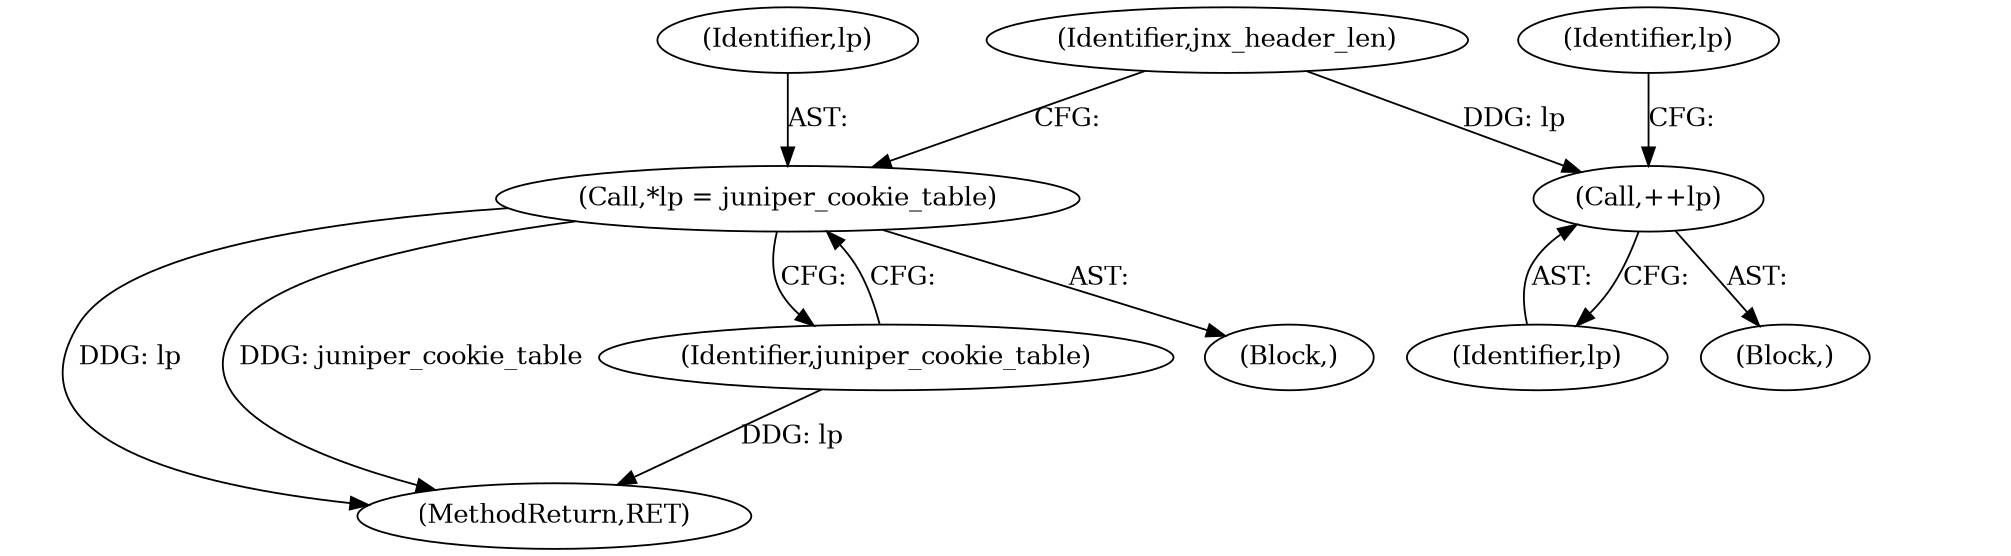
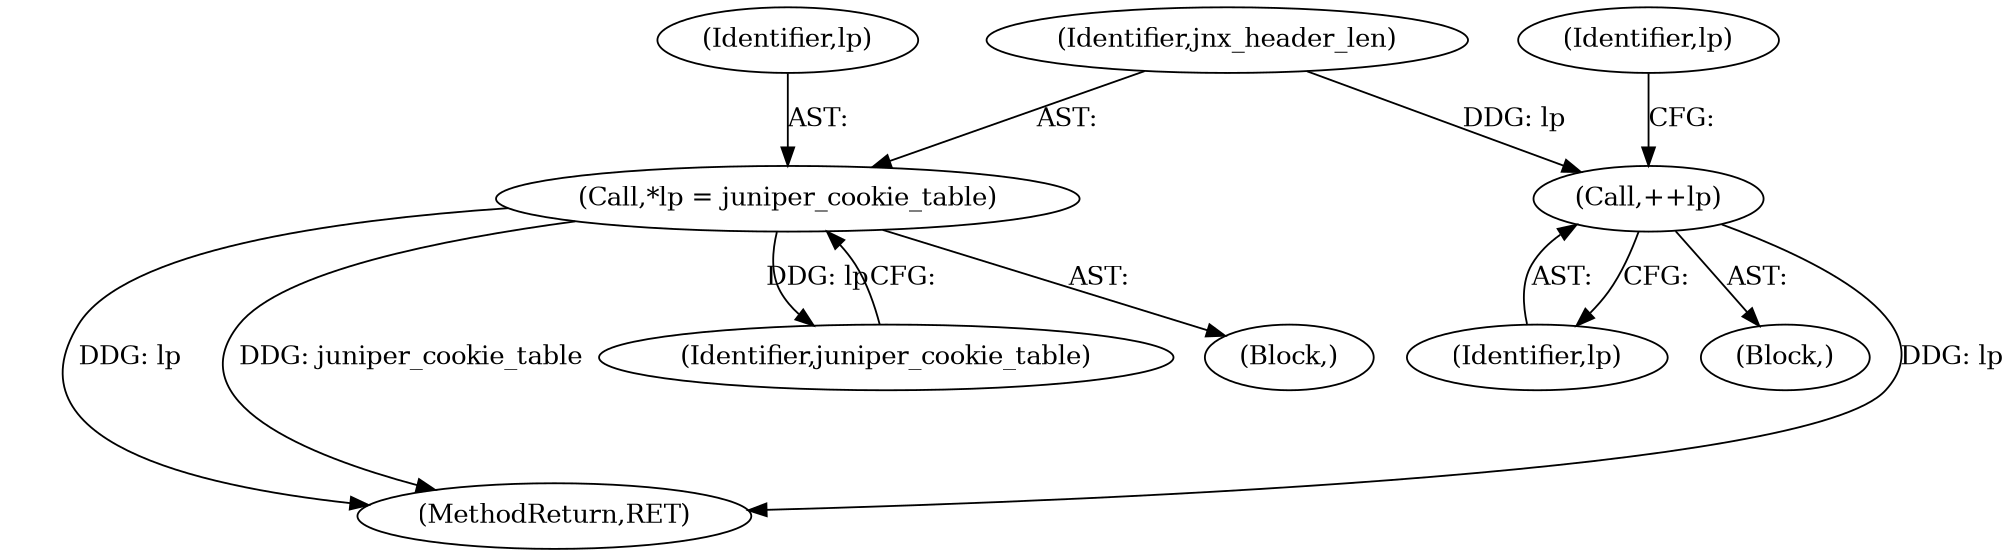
(1071, 119) -> (1071, 119)
(818, 278) -> (818, 278)
(728, 433) -> (1467, 473)
